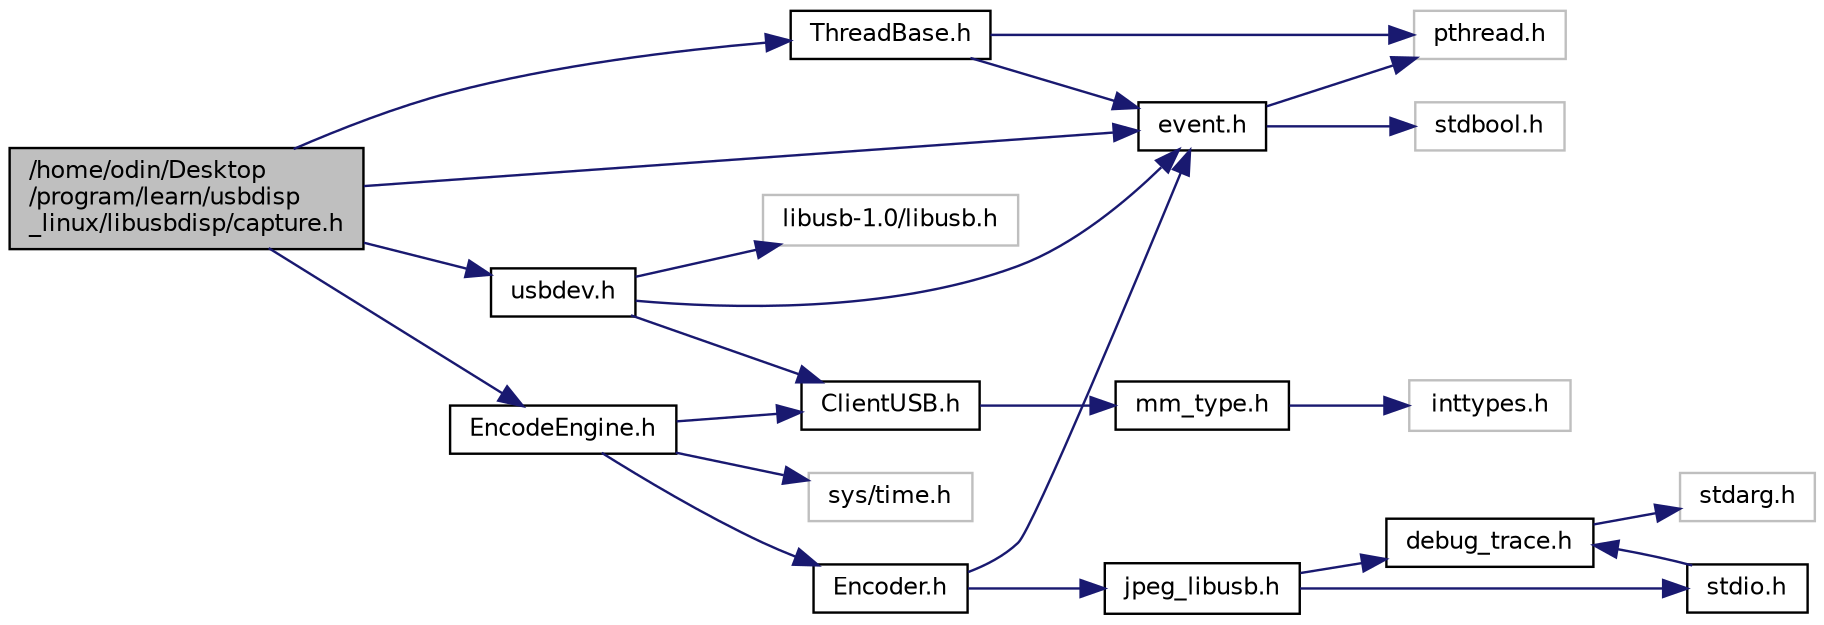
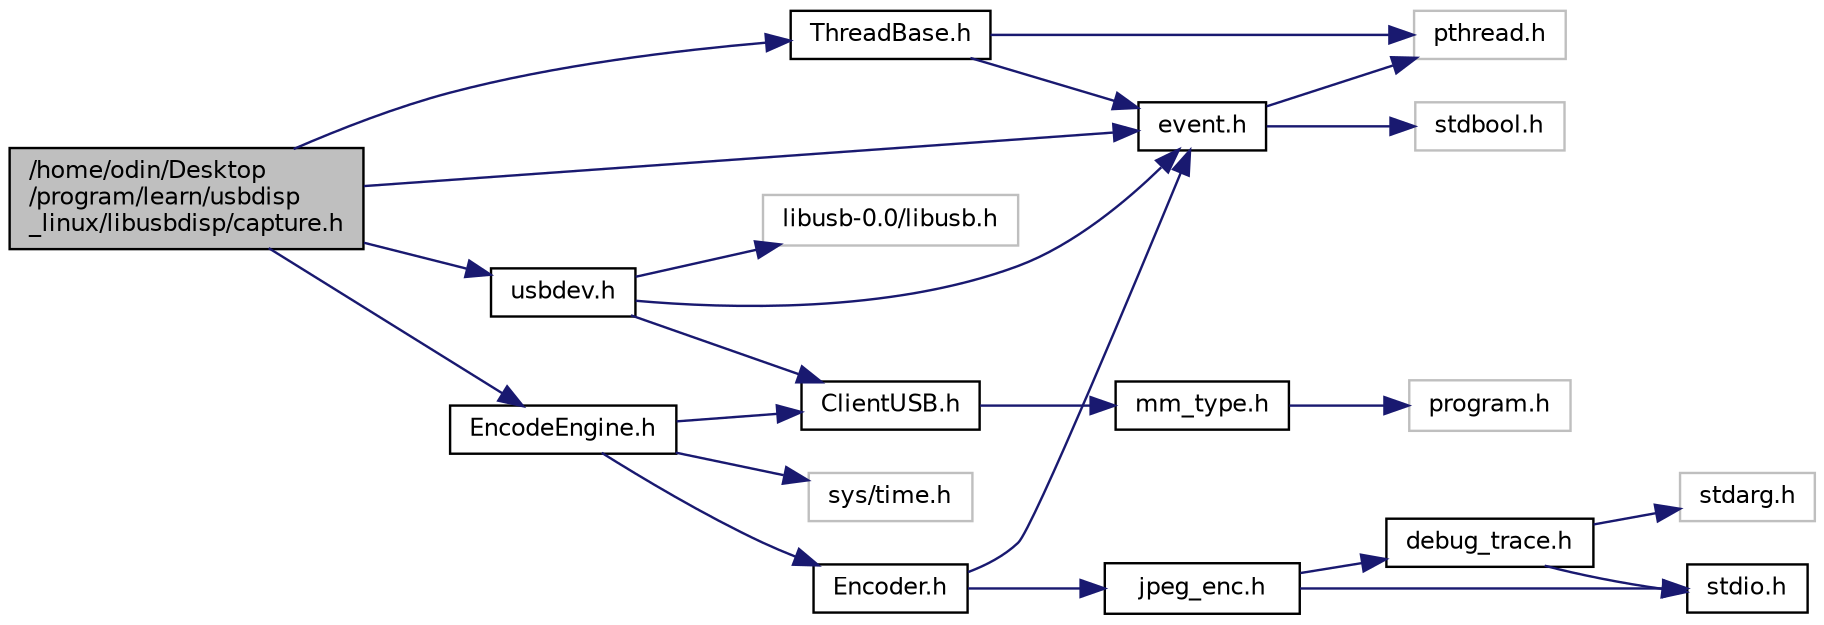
(891, 220) -> (891, 220)
(1490, 406) -> (1490, 406)
(1655, 557) -> (1577, 573)
(1202, 588) -> (1202, 588)
